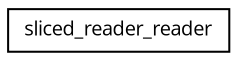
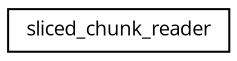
(119, 30) -> (119, 30)
